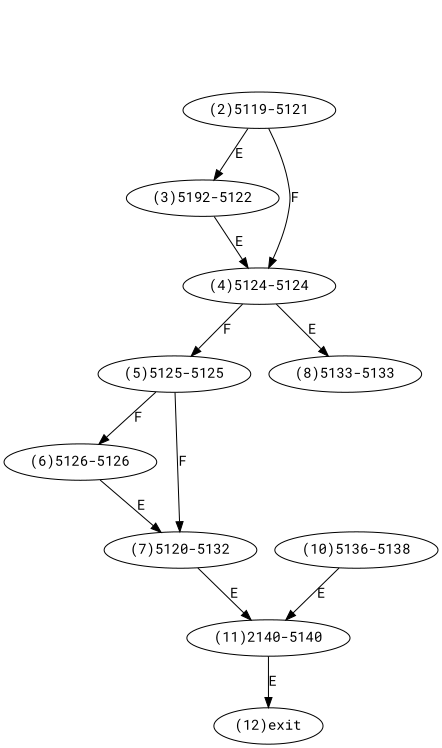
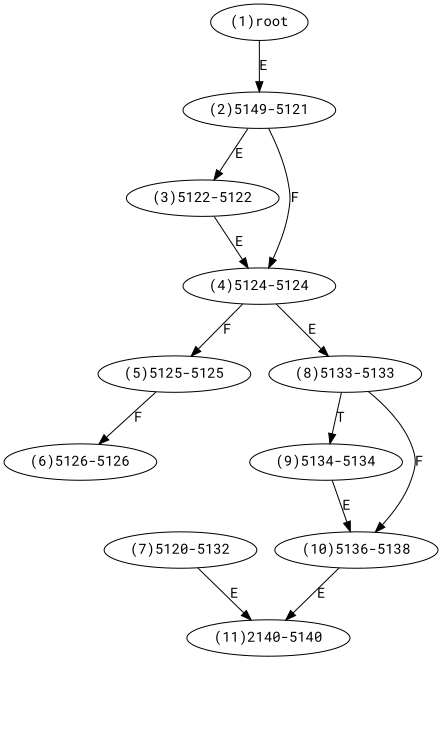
none -> (259, 22)
(259, 110) -> (259, 110)
(203, 198) -> (203, 198)
none -> (414, 455)
(177, 457) -> none
none -> (326, 462)
(127, 503) -> none
(268, 726) -> none
